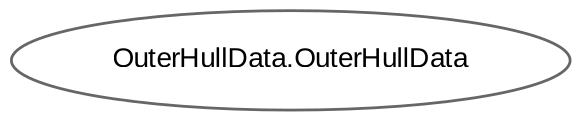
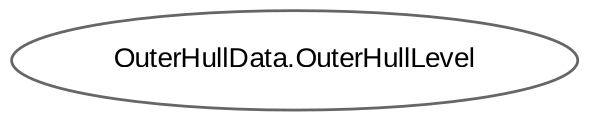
(291, 60) -> (295, 60)
